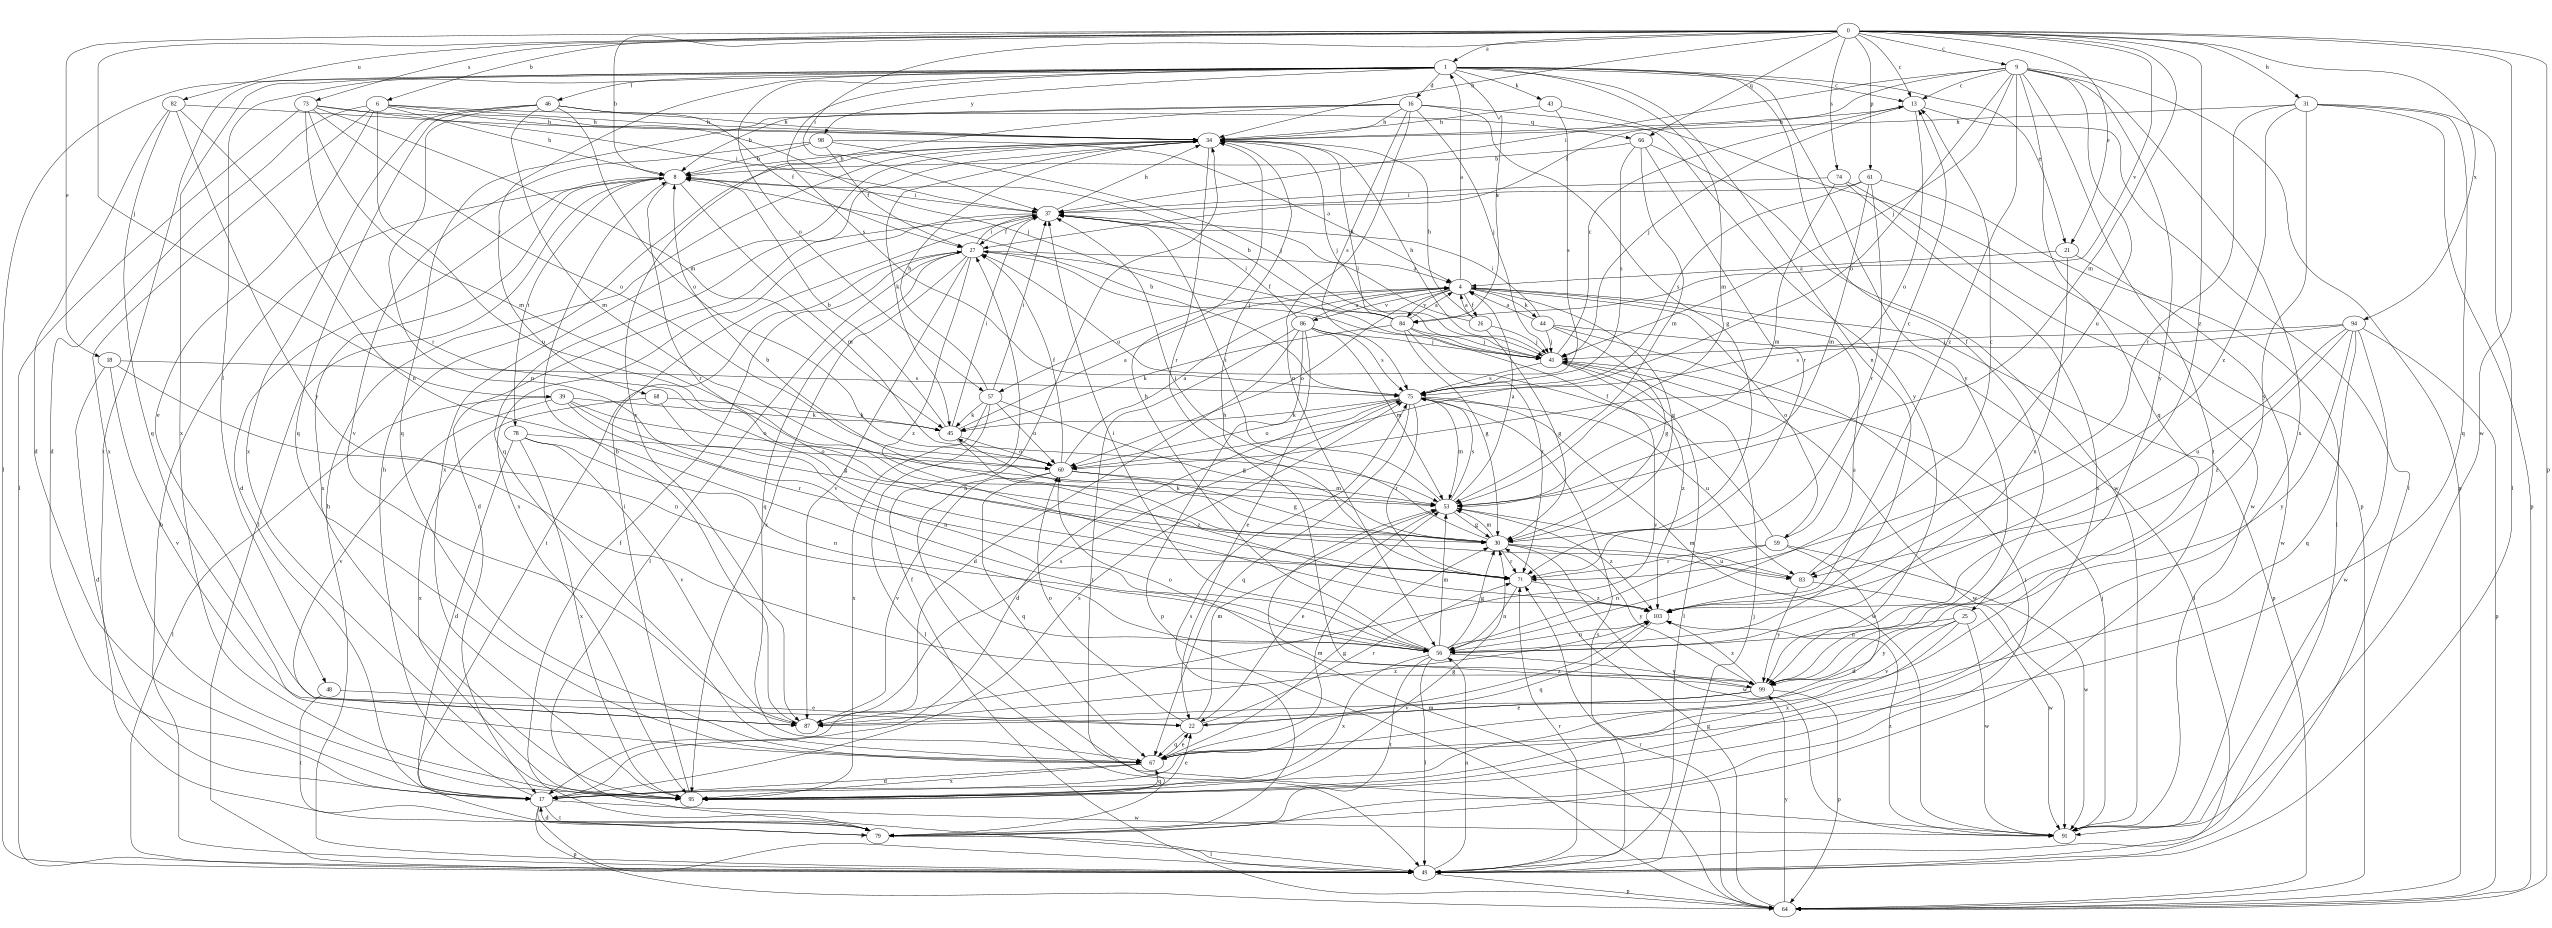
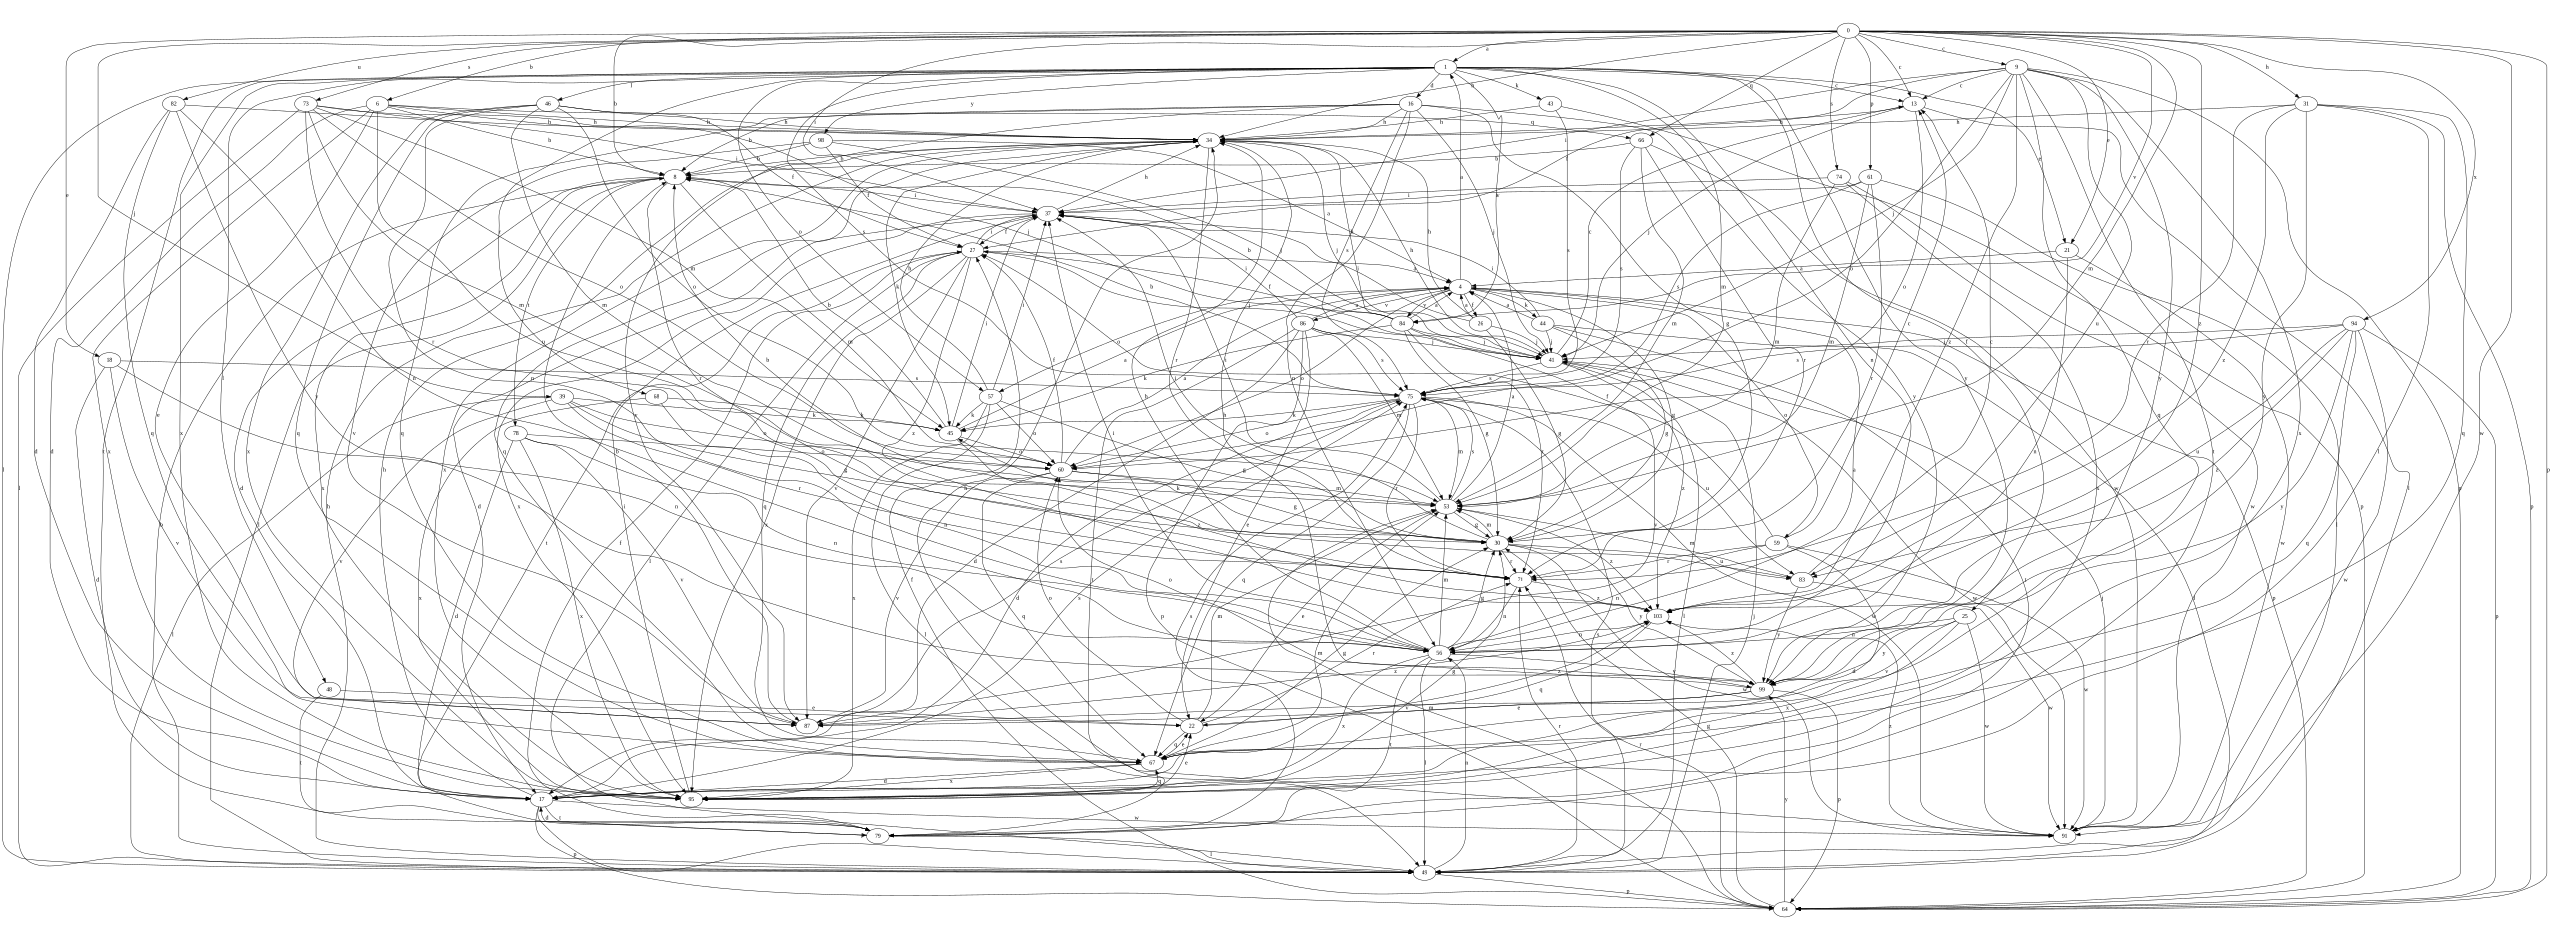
(2319, 783) -> (1803, 771)
